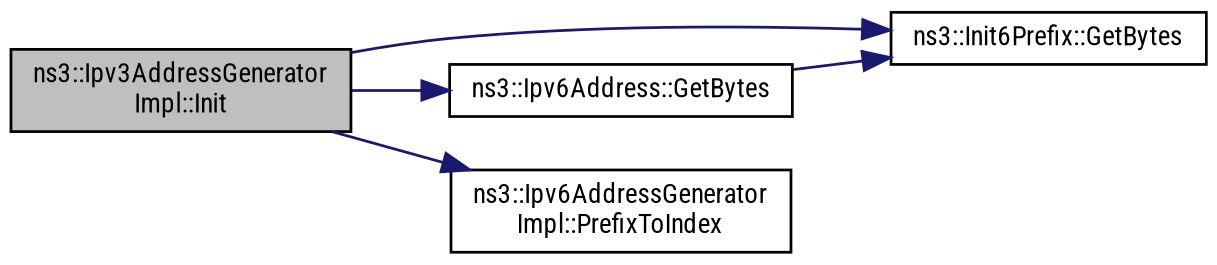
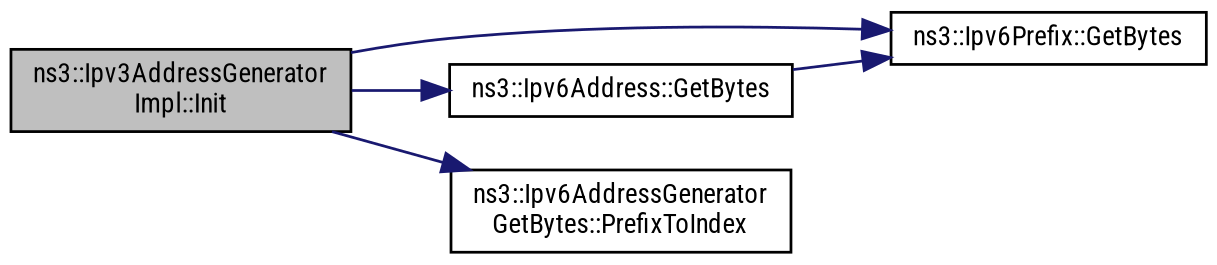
(1049, 38) -> (1049, 38)
(621, 211) -> (621, 211)
